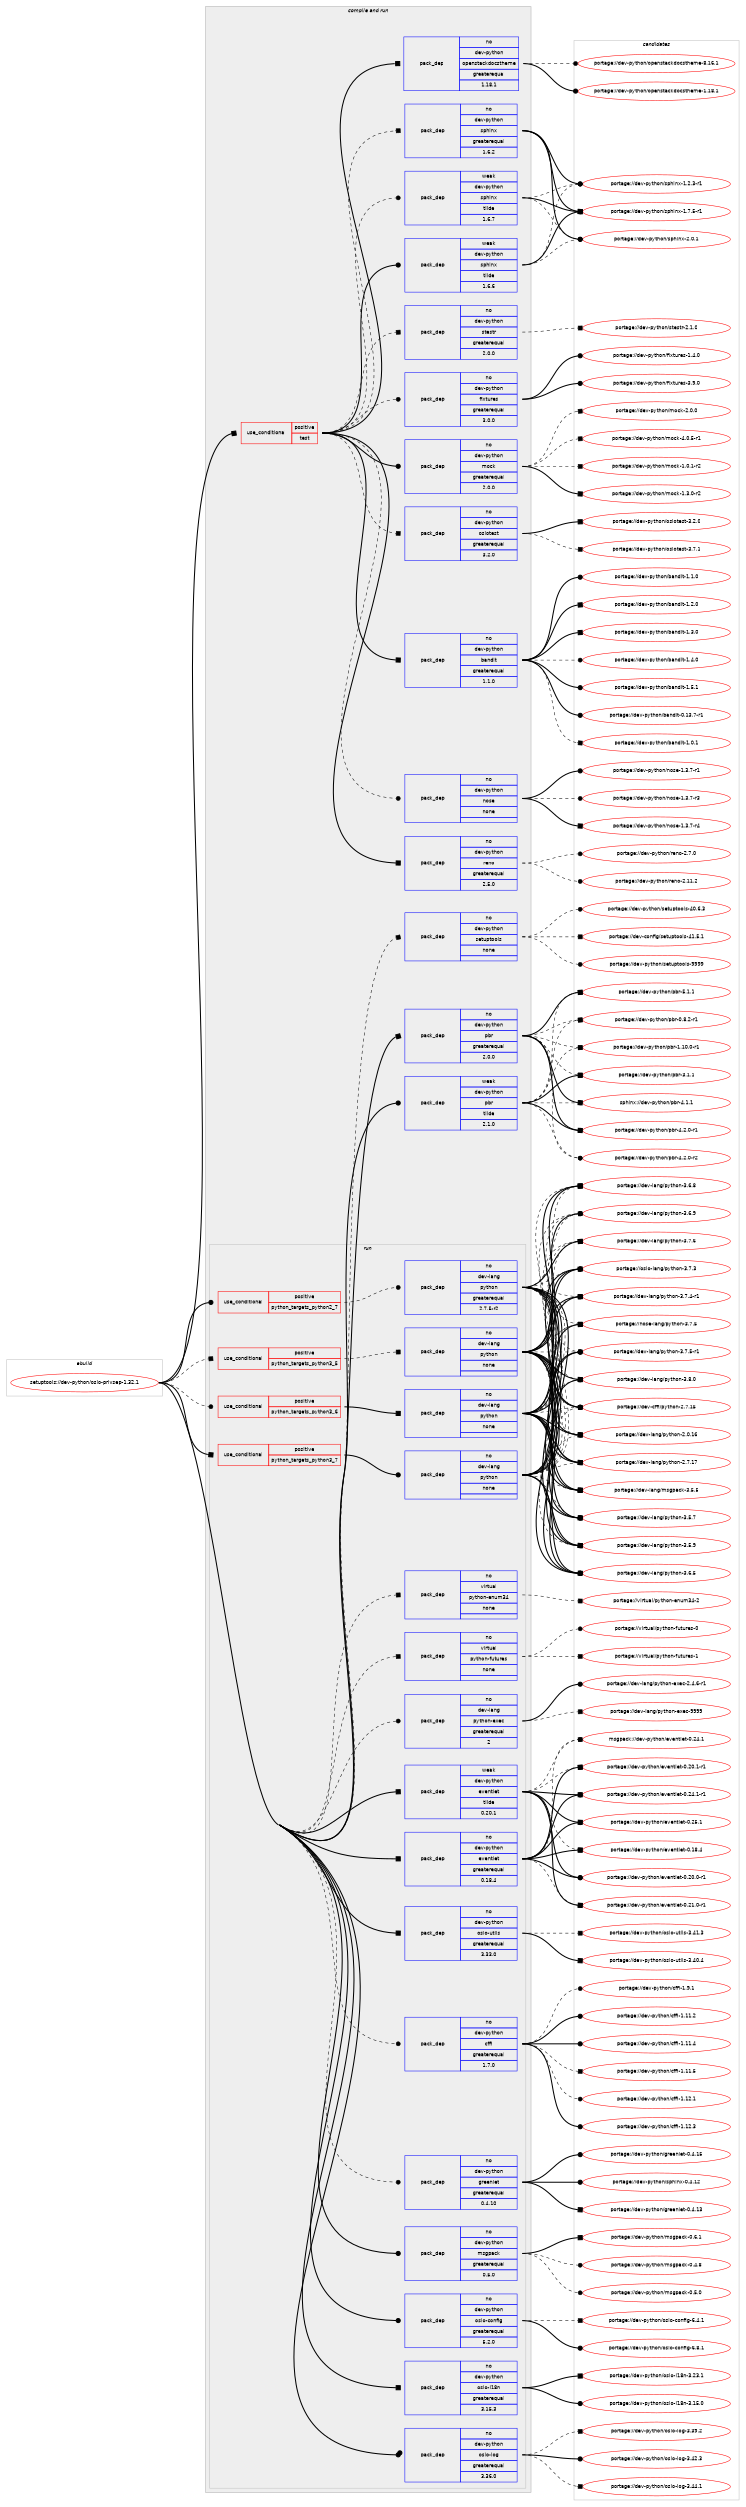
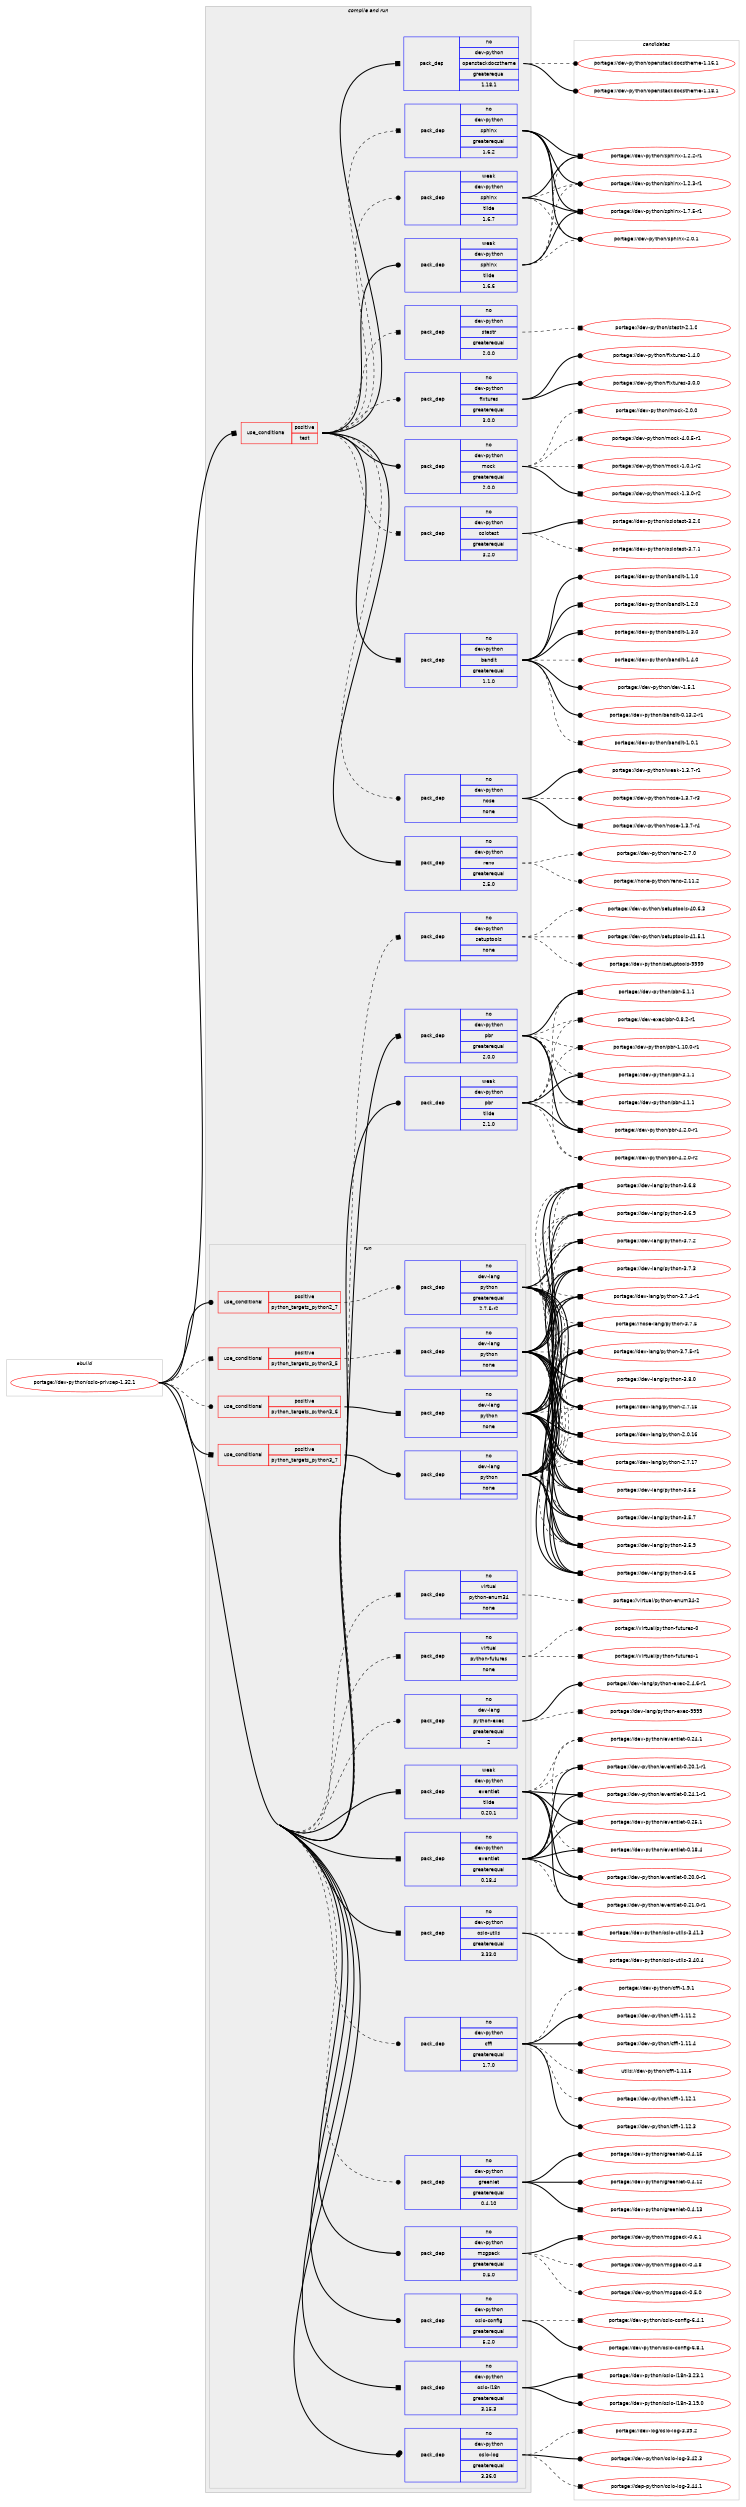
(657, 64) -> (657, 64)
none -> (657, 156)
(657, 383) -> (657, 383)
(657, 688) -> (657, 688)
(657, 715) -> (657, 715)
(657, 771) -> (657, 771)
(657, 881) -> (657, 881)
(657, 937) -> (657, 937)
(657, 1020) -> (657, 1020)
(657, 1103) -> (657, 1103)
(657, 1241) -> (657, 1241)
(657, 1269) -> (657, 1269)
(85, 1383) -> (85, 1383)
(657, 1407) -> (657, 1407)
(657, 1490) -> (657, 1490)
(657, 1739) -> (657, 1739)
(657, 2072) -> (657, 2072)
(657, 2182) -> (657, 2182)
(657, 2404) -> (657, 2404)
(657, 2431) -> (657, 2431)
(657, 2487) -> (657, 2487)
